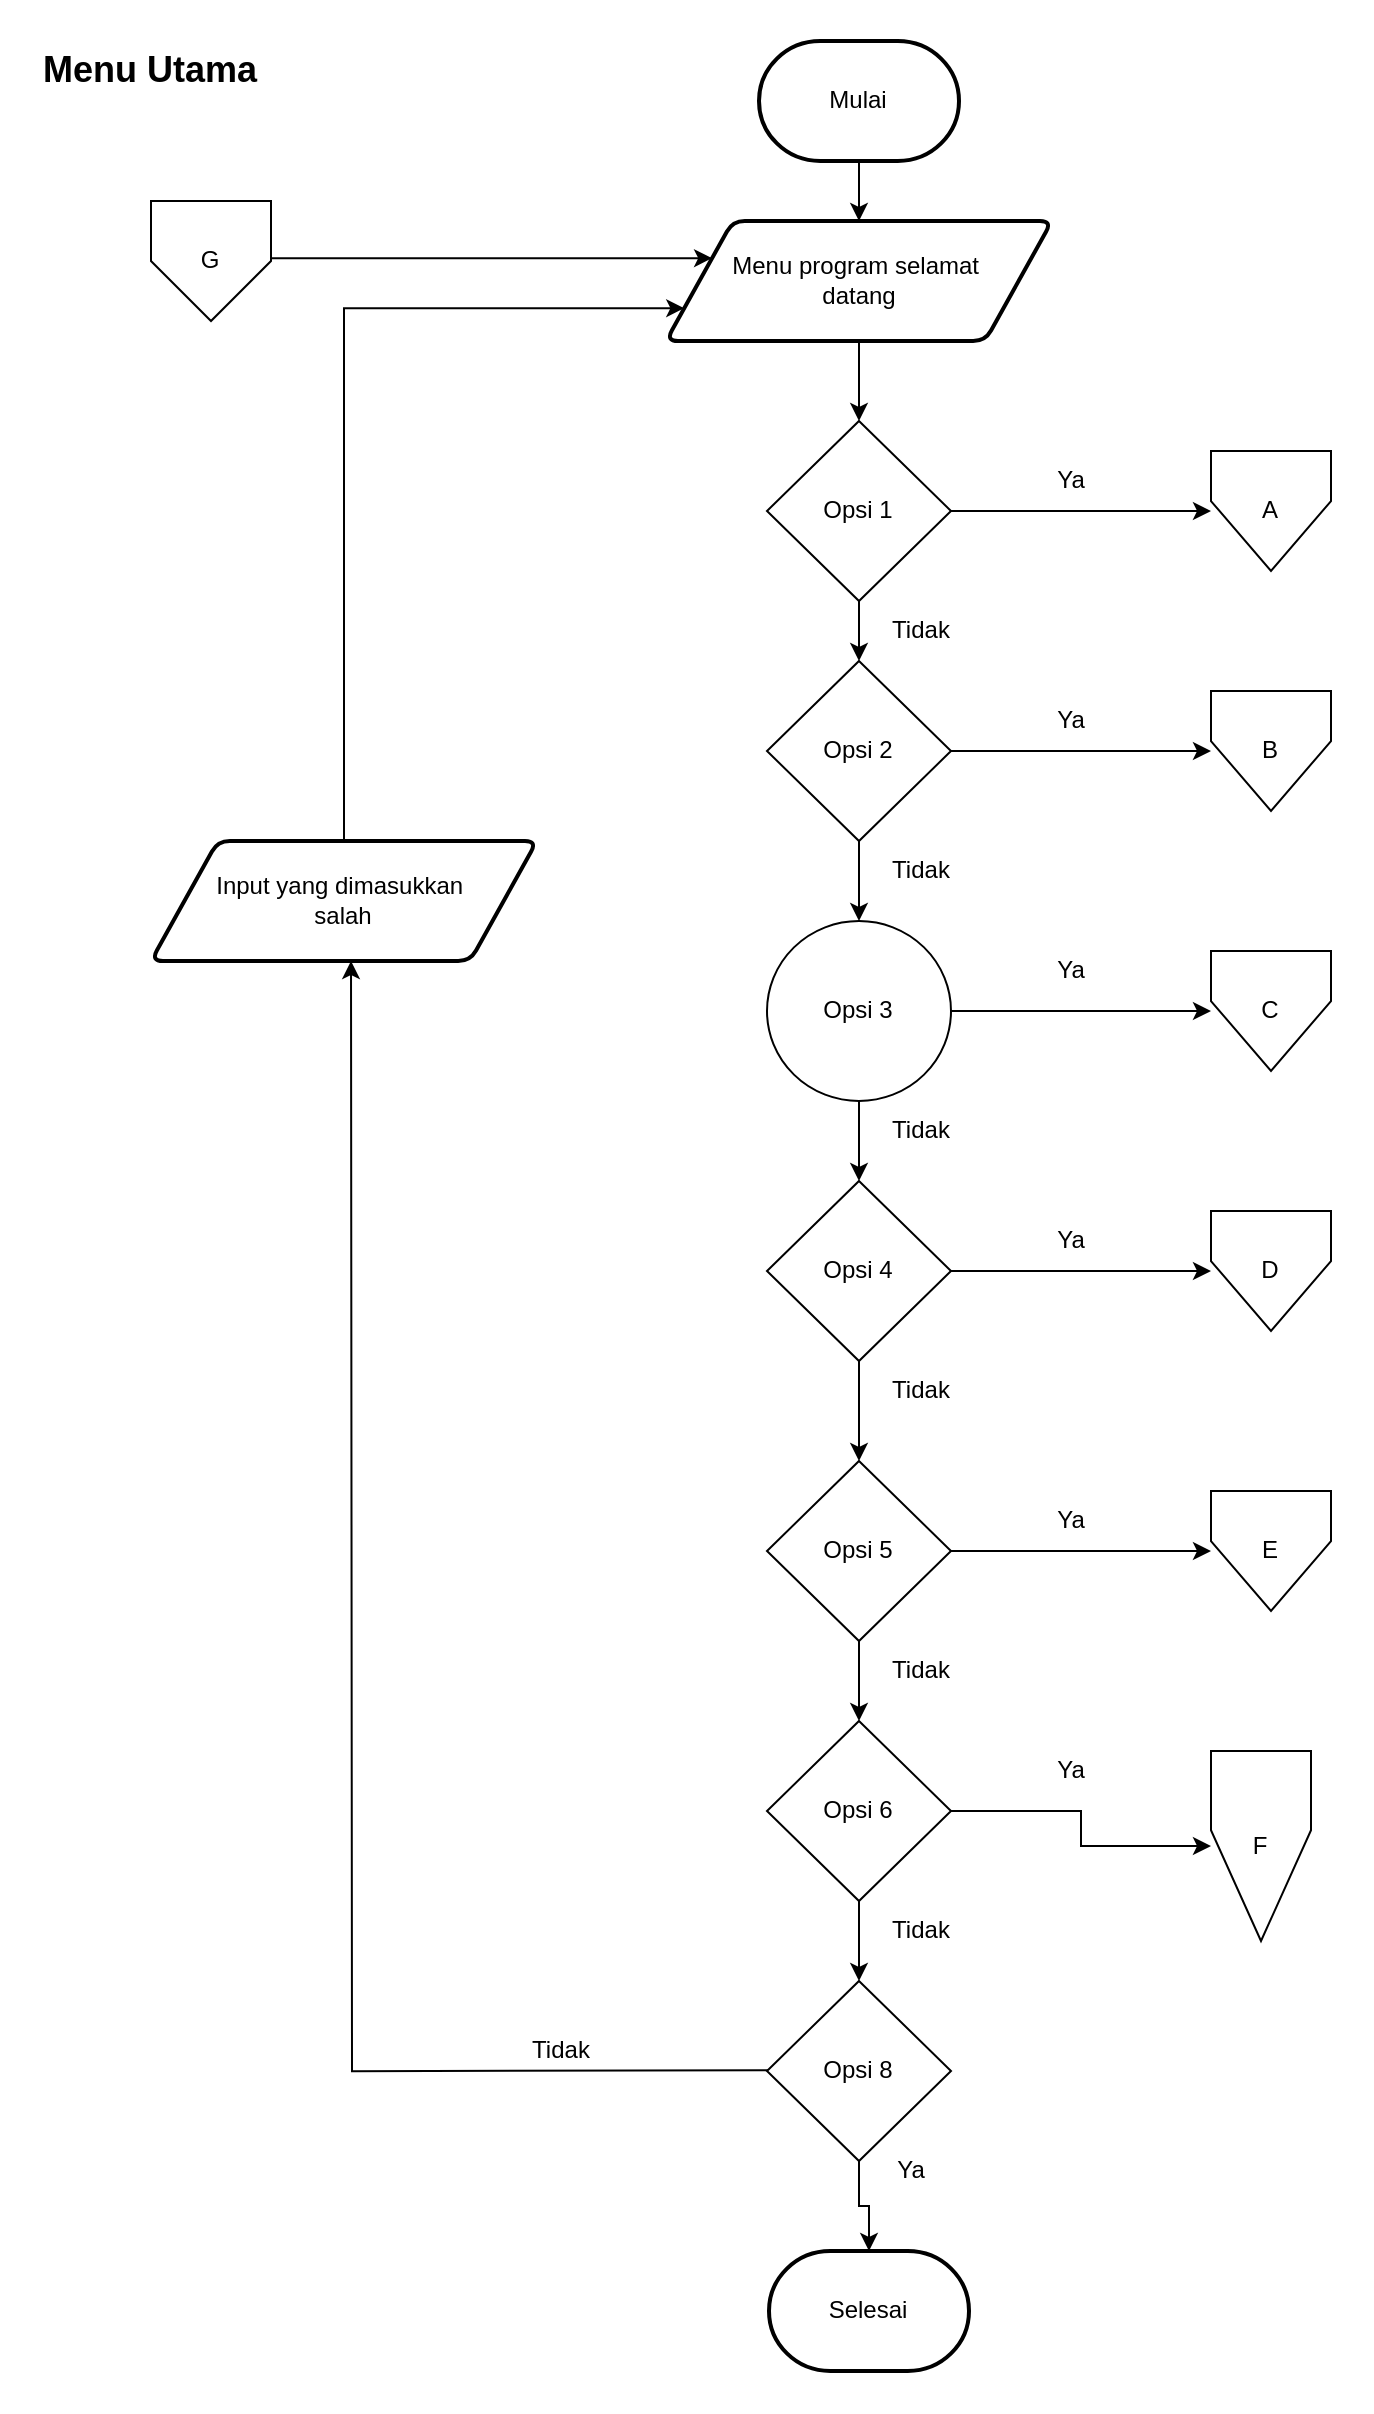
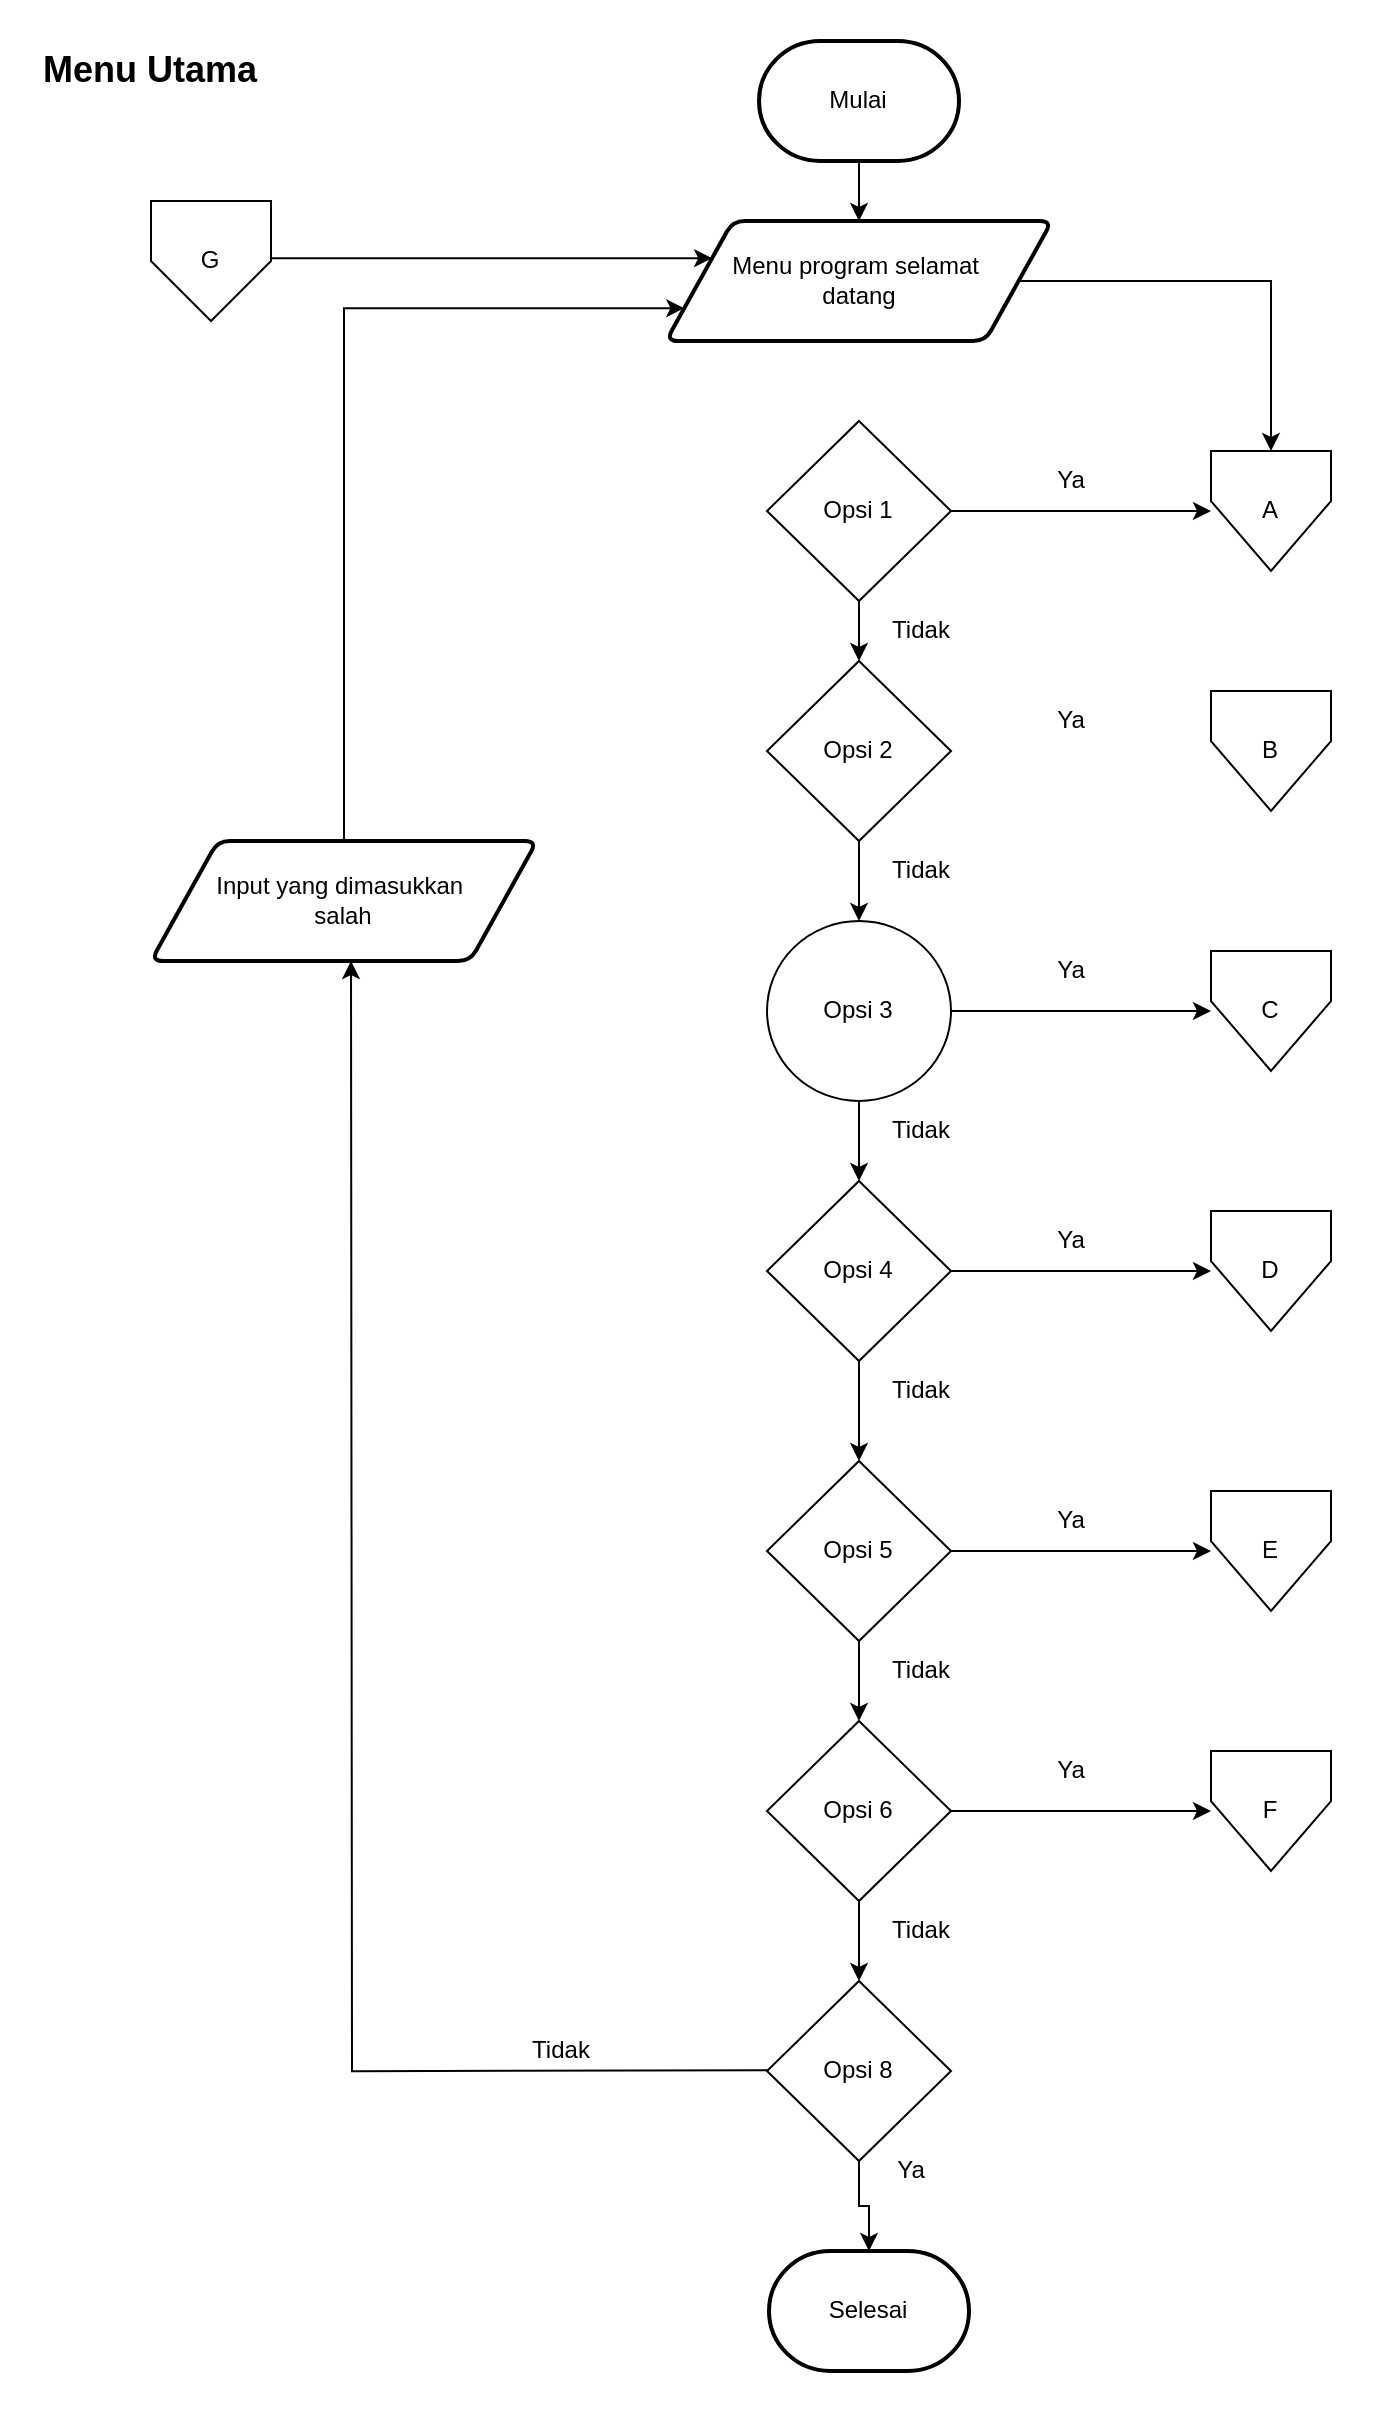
(859, 374) -> (1223, 281)
(1074, 751) -> none
(1261, 1846) -> (1271, 1811)
